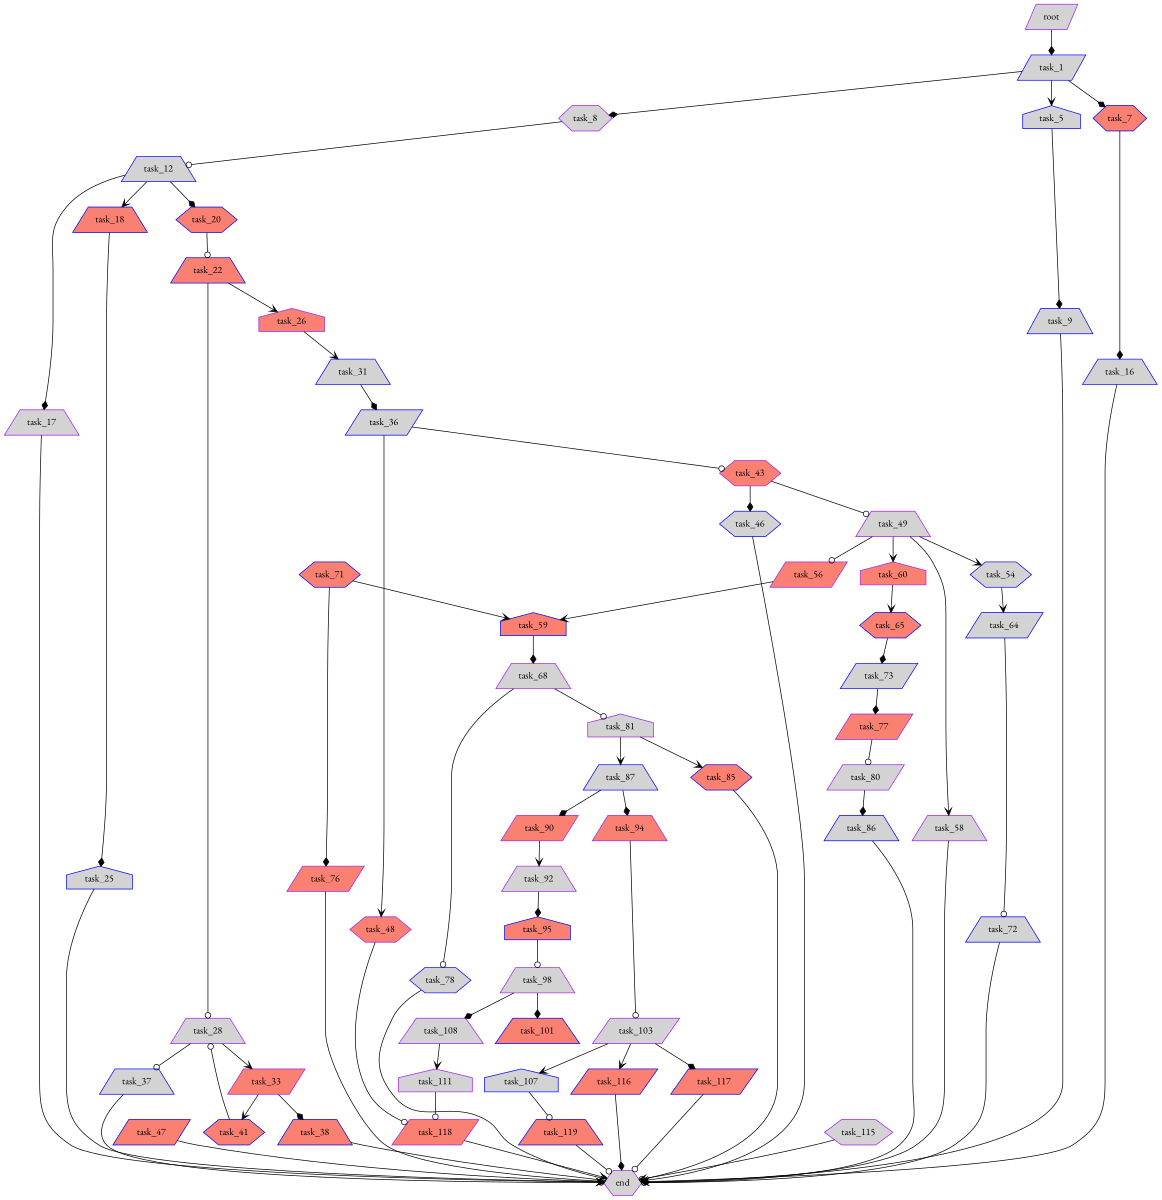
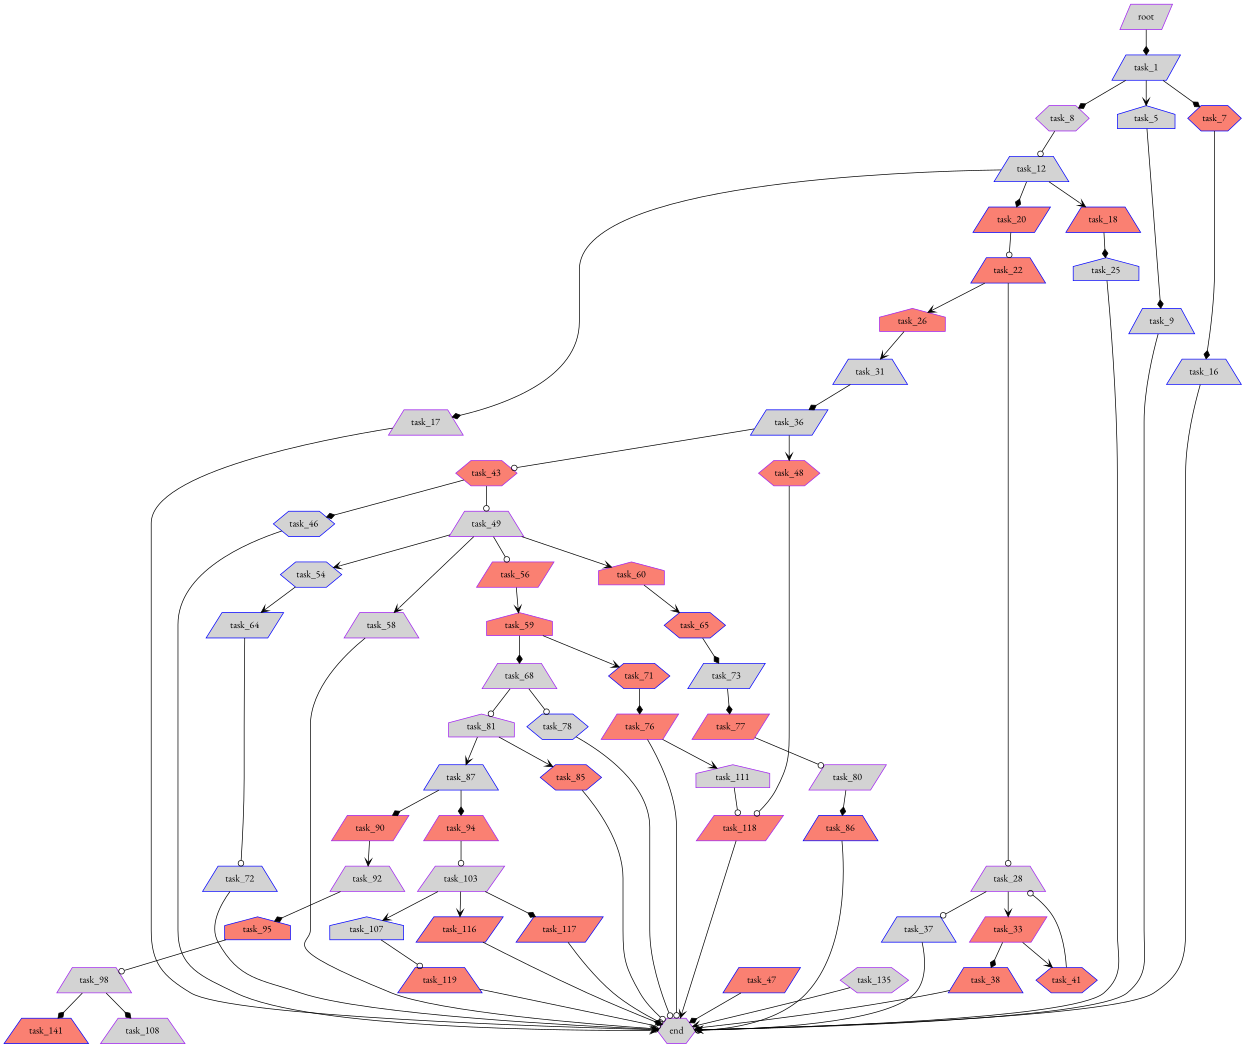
(207, 220) -> (1012, 220)
(428, 599) -> (578, 650)
(533, 625) -> (519, 625)
(861, 828) -> (841, 828)
(537, 1031) -> (46, 1031)
(439, 1053) -> (687, 752)
(859, 1132) -> (874, 980)
